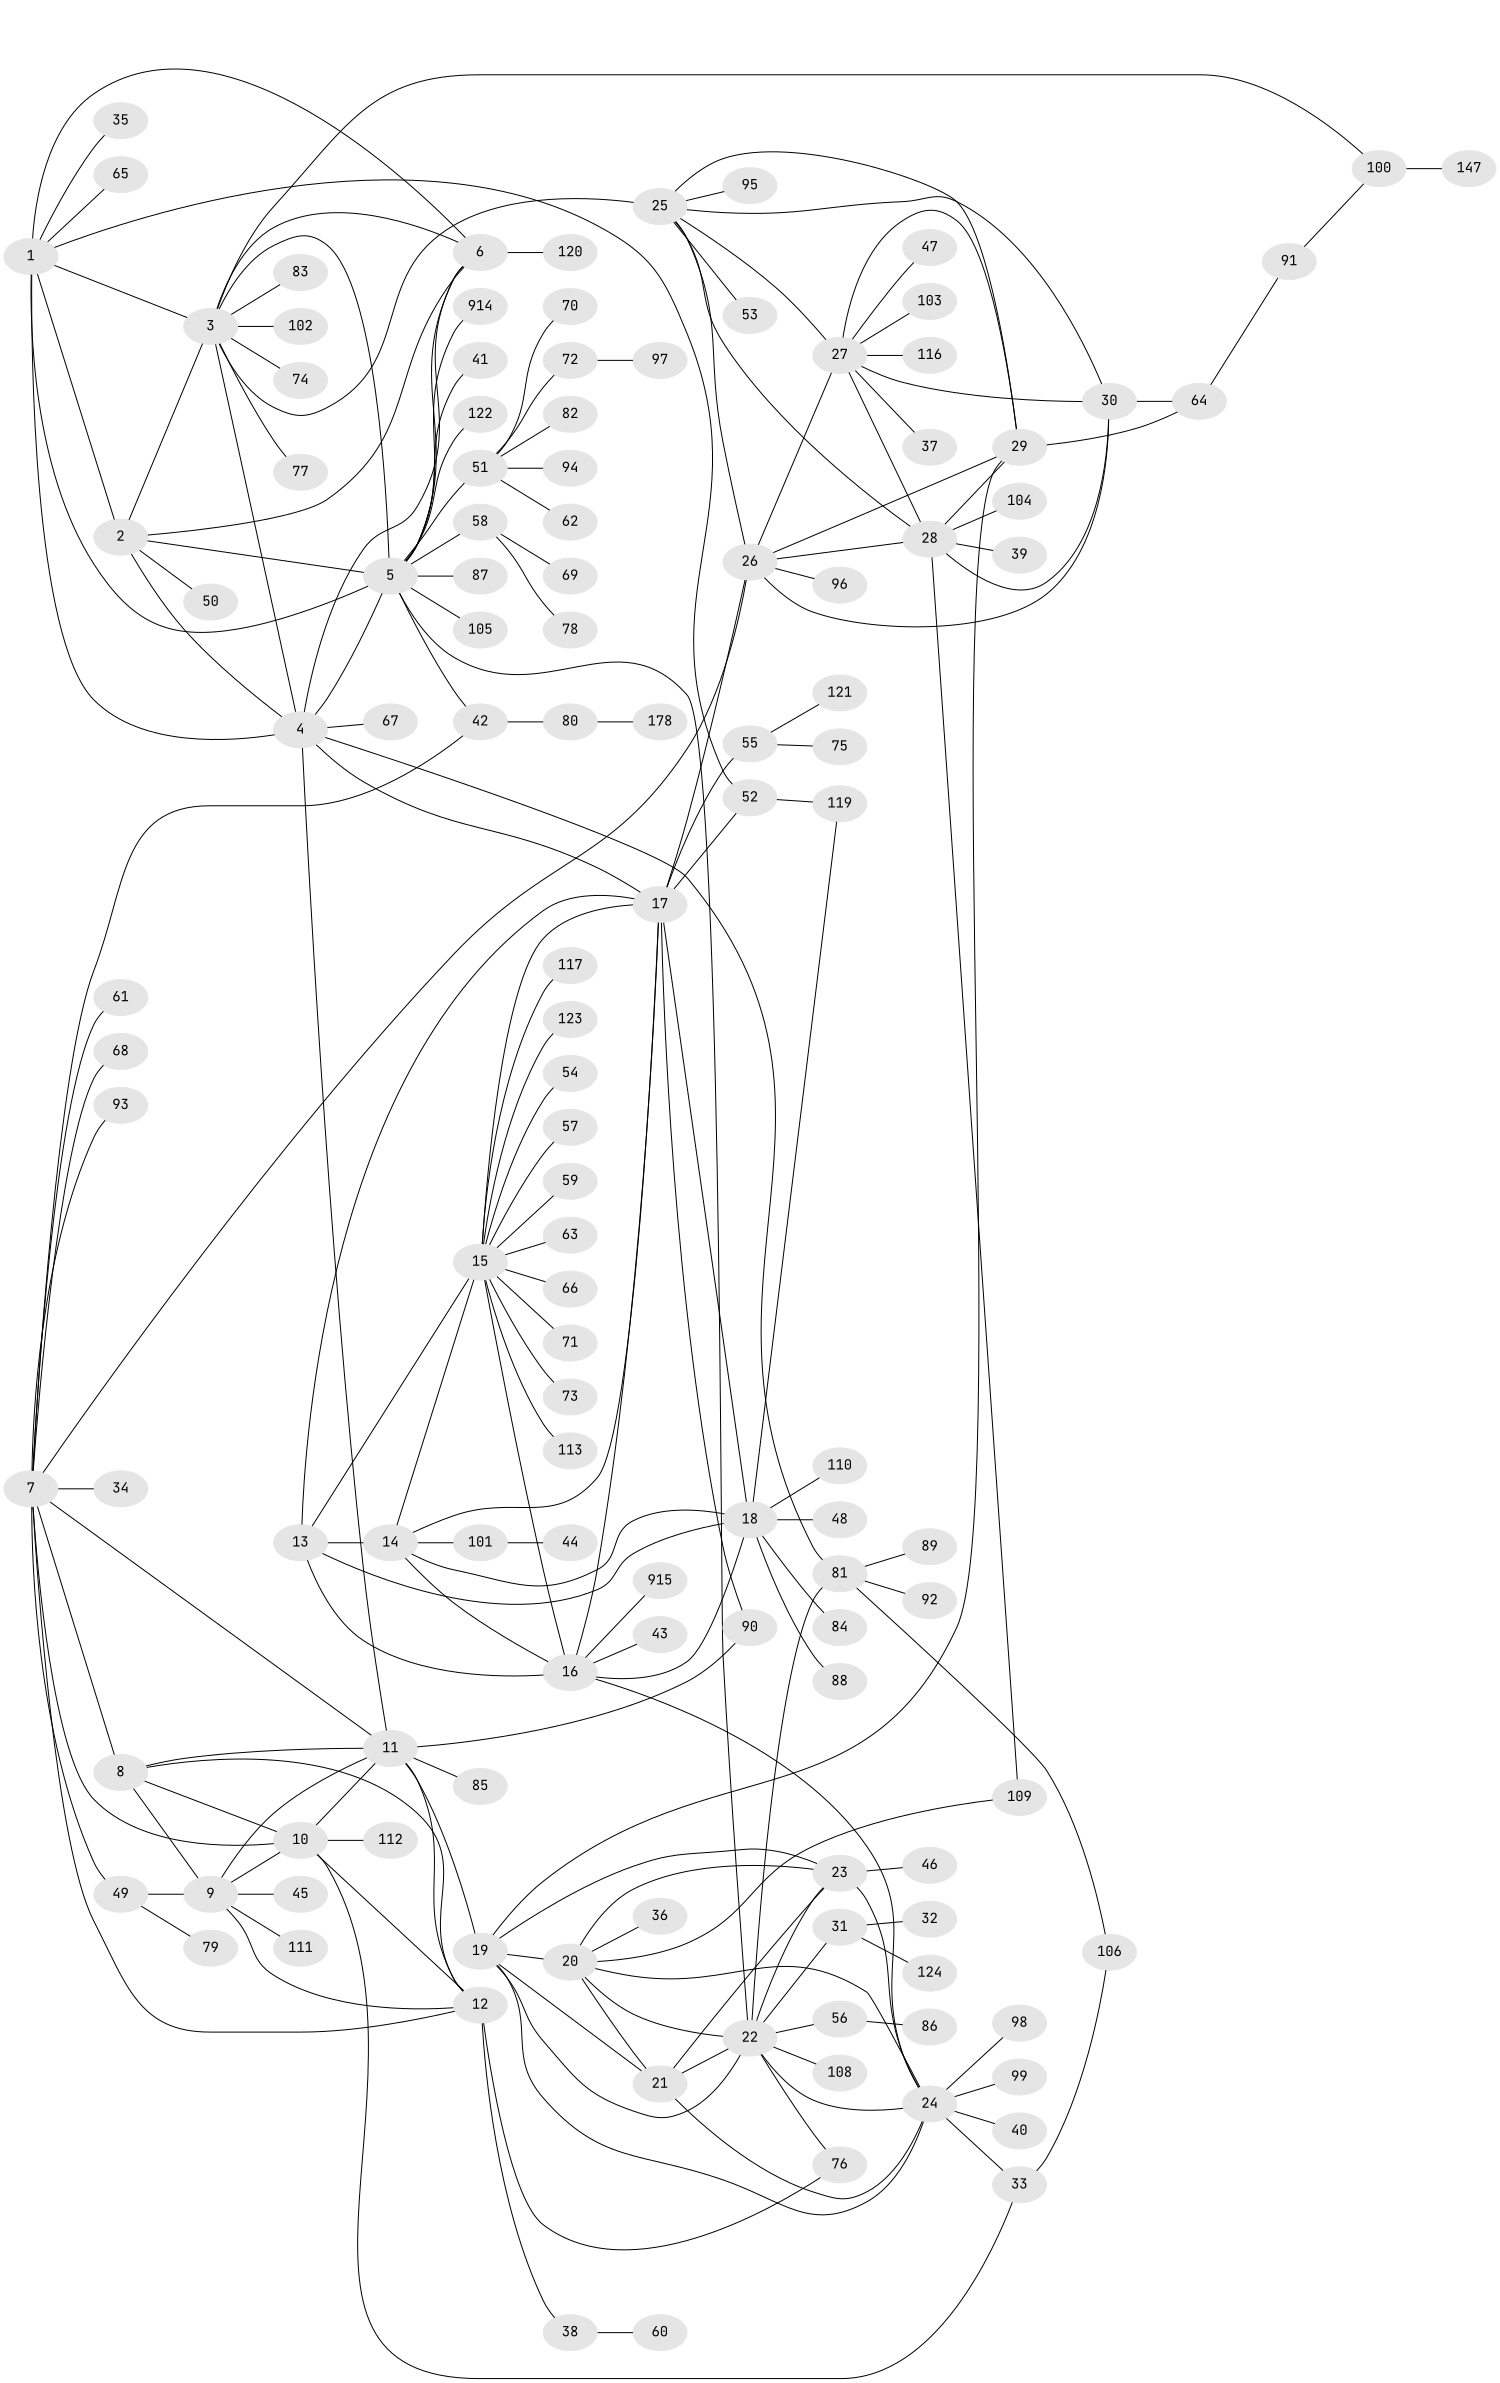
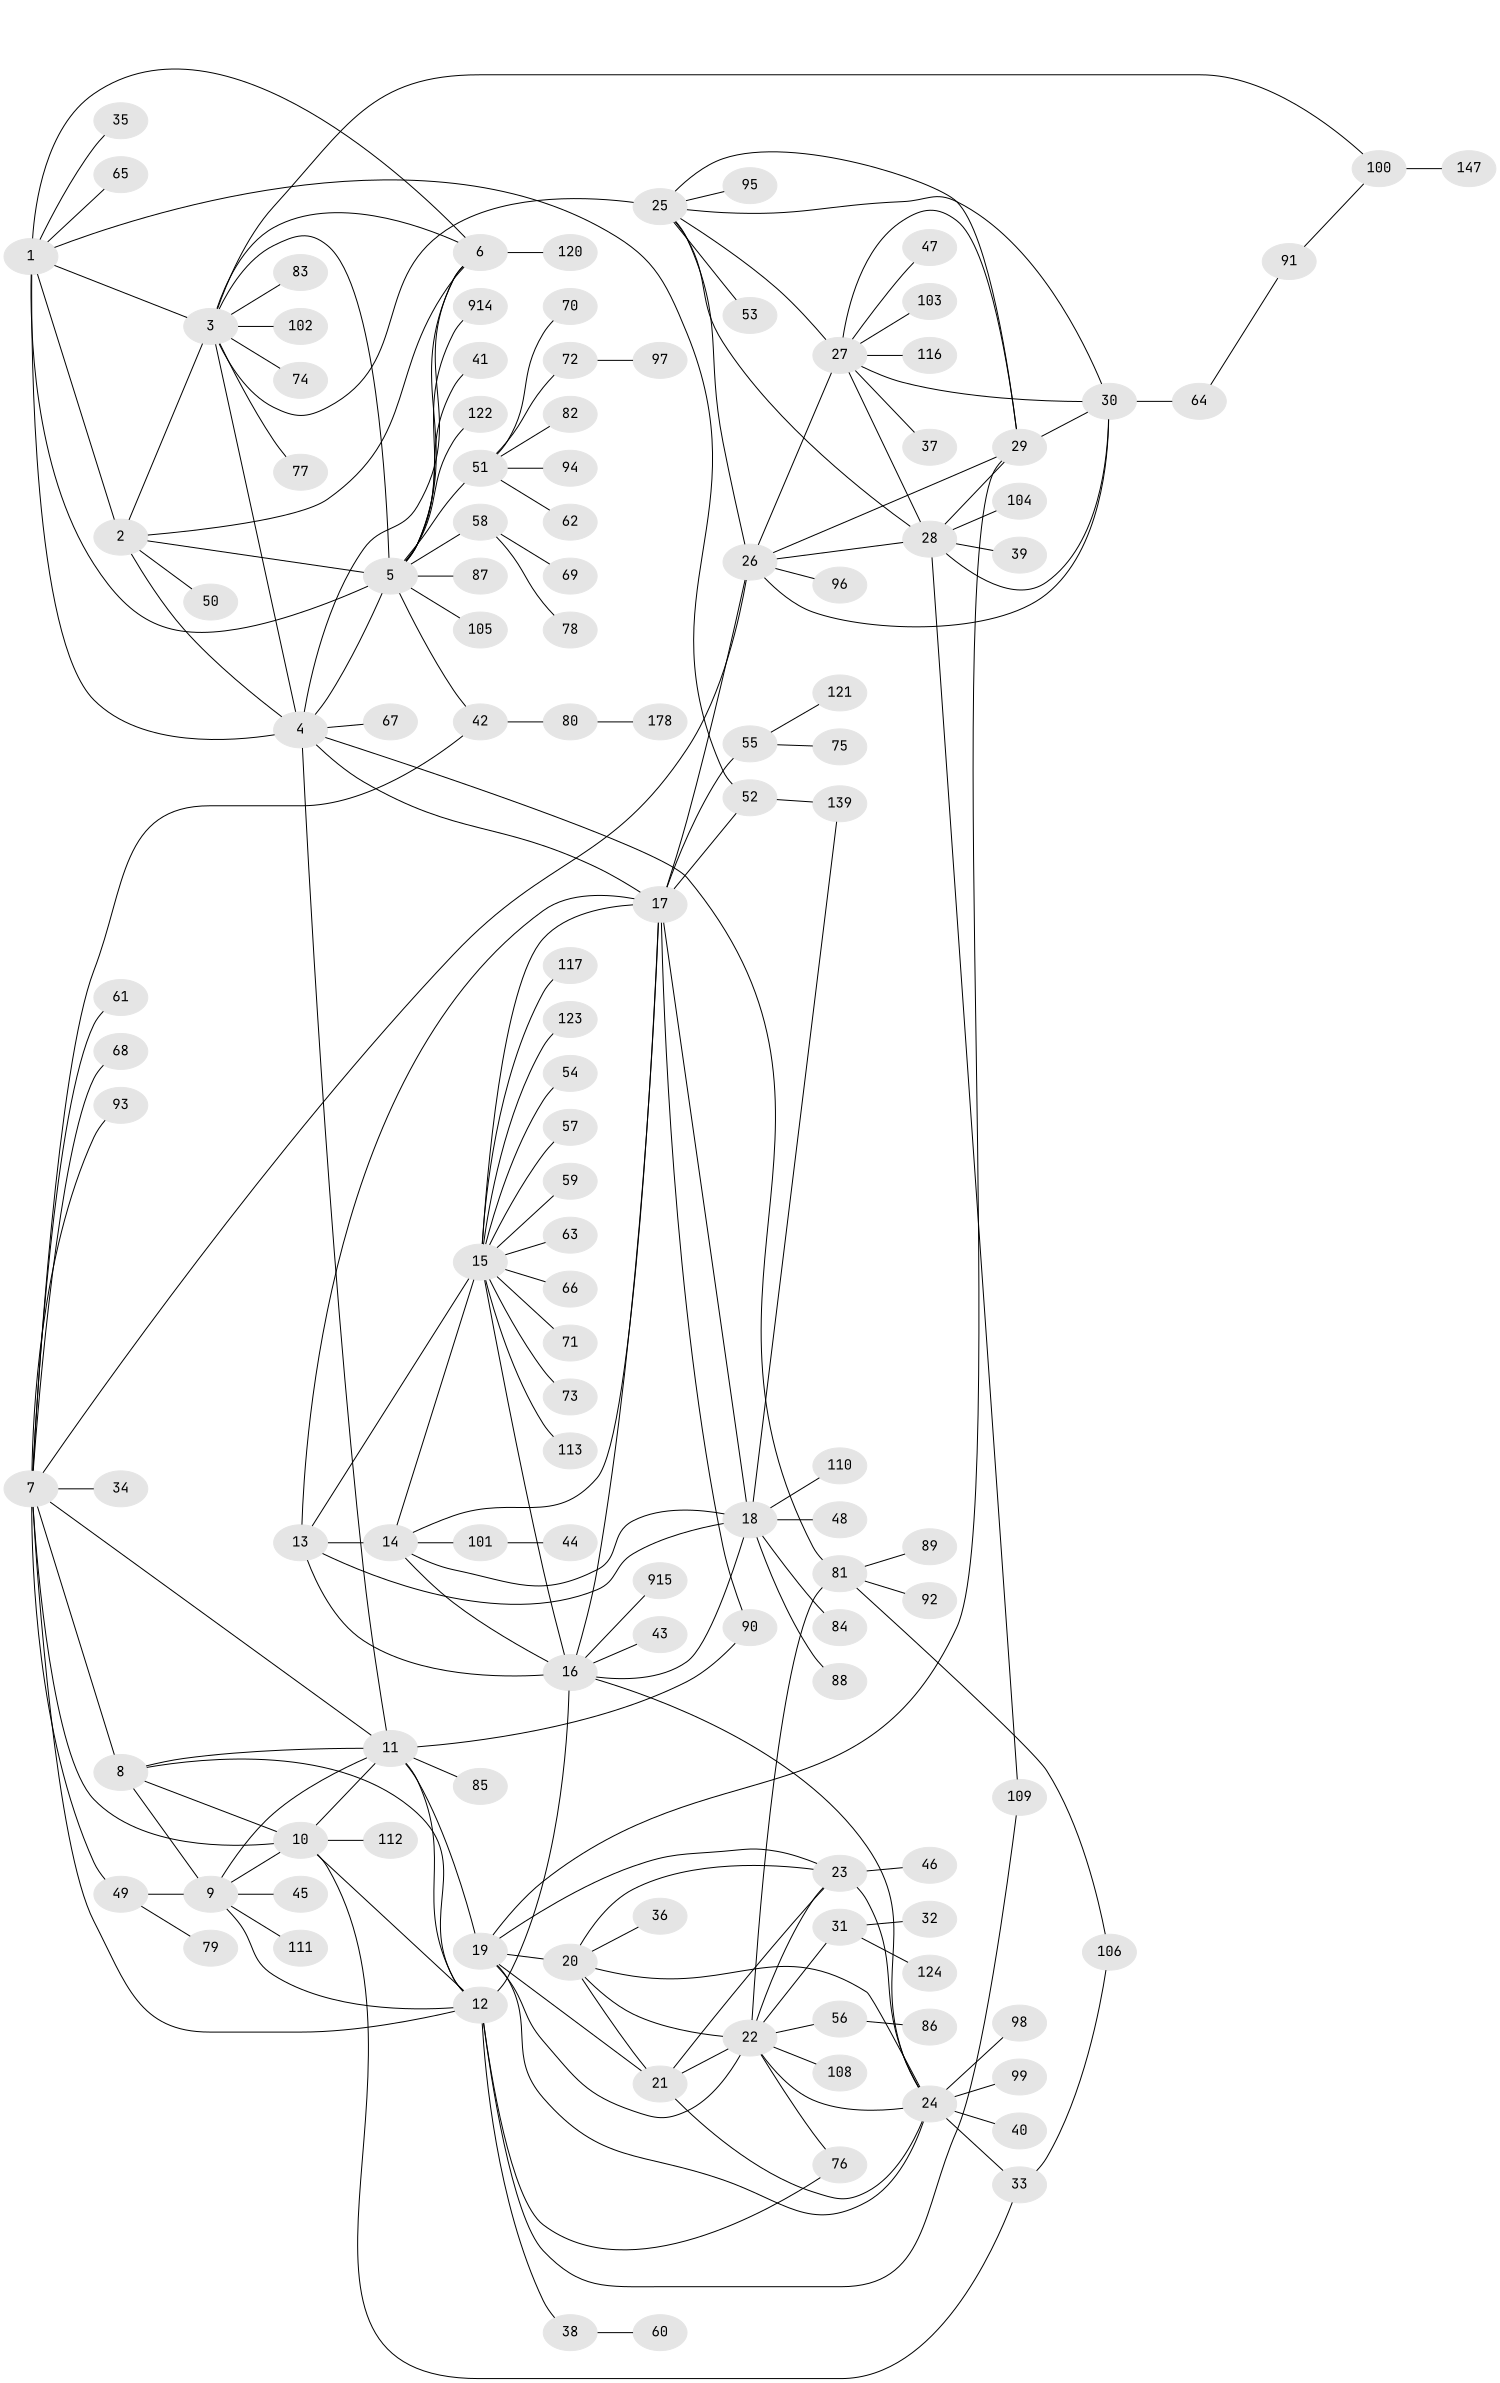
(1117, 433) -> (1065, 424)
(840, 804) -> (840, 804)
(718, 1191) -> none
none -> (551, 1846)
(803, 1852) -> (835, 2287)
